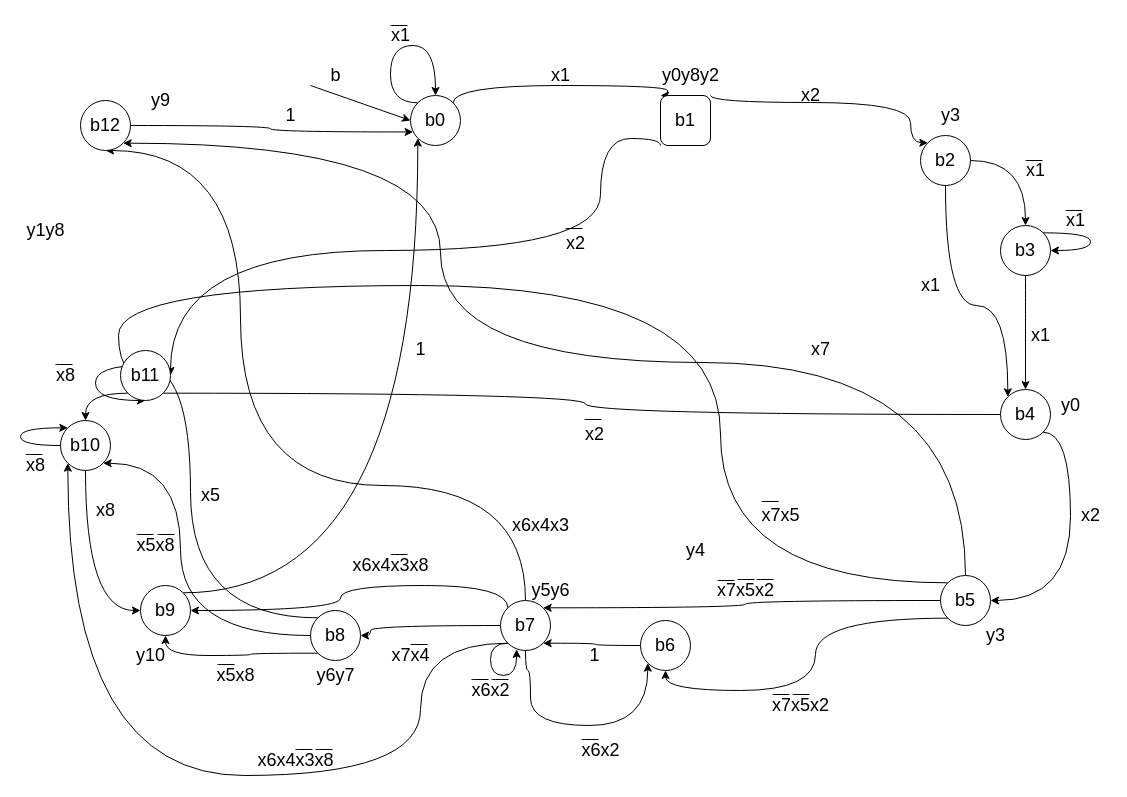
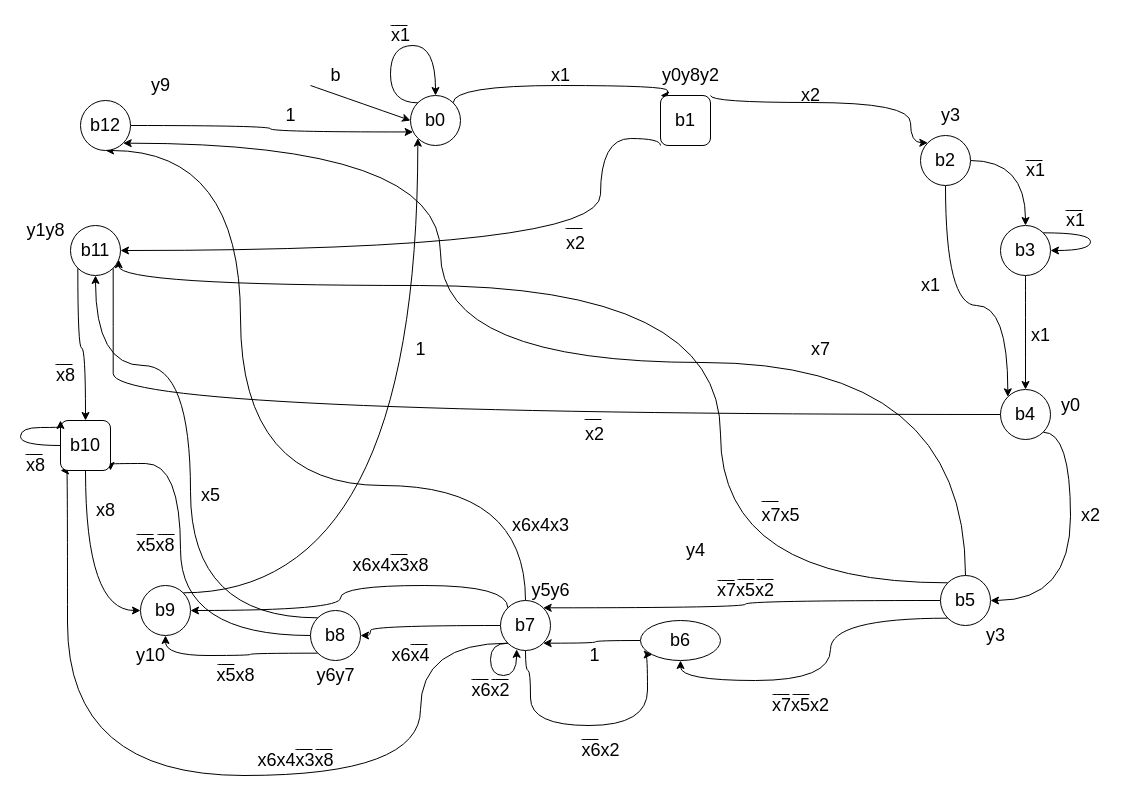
(161, 101) -> (161, 86)
(146, 376) -> (96, 251)
(86, 446) -> (86, 446)
(666, 646) -> (681, 641)
(411, 656) -> (411, 656)
